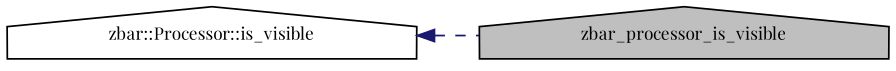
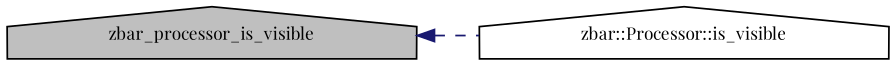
(457, 36) -> (457, 36)
